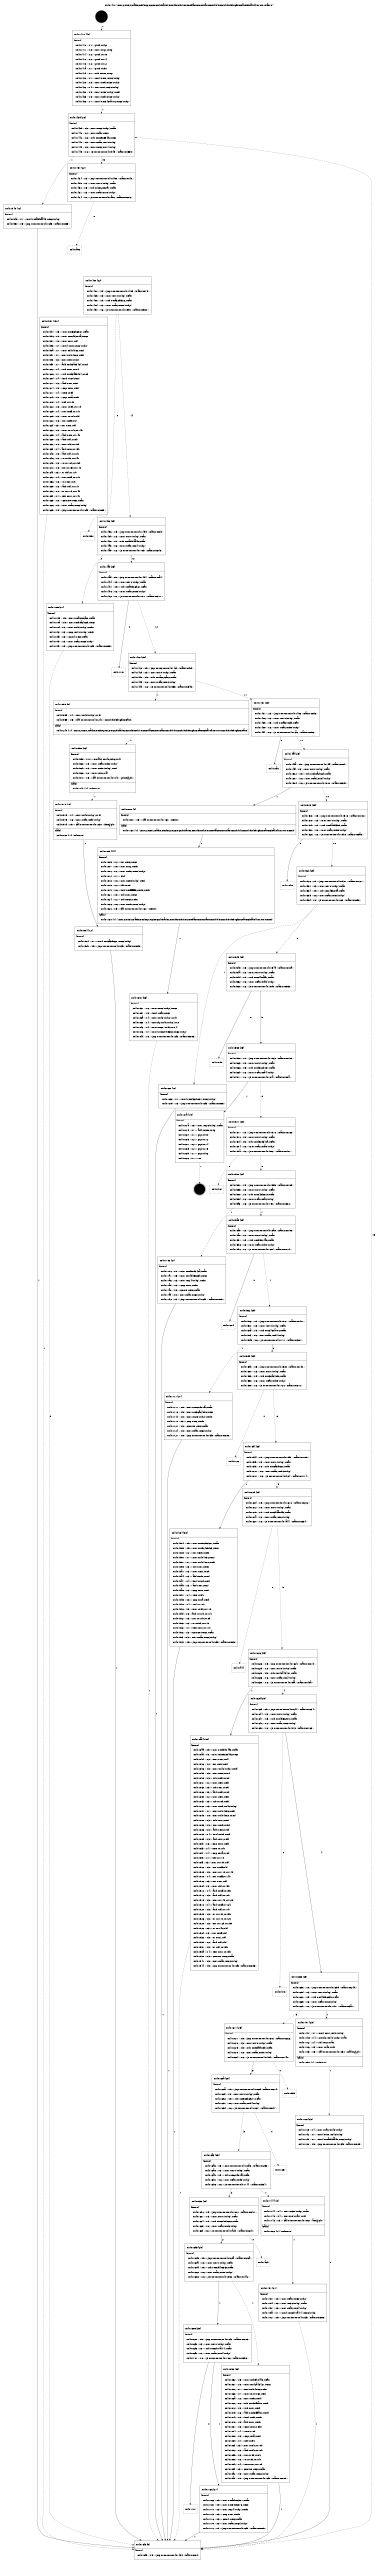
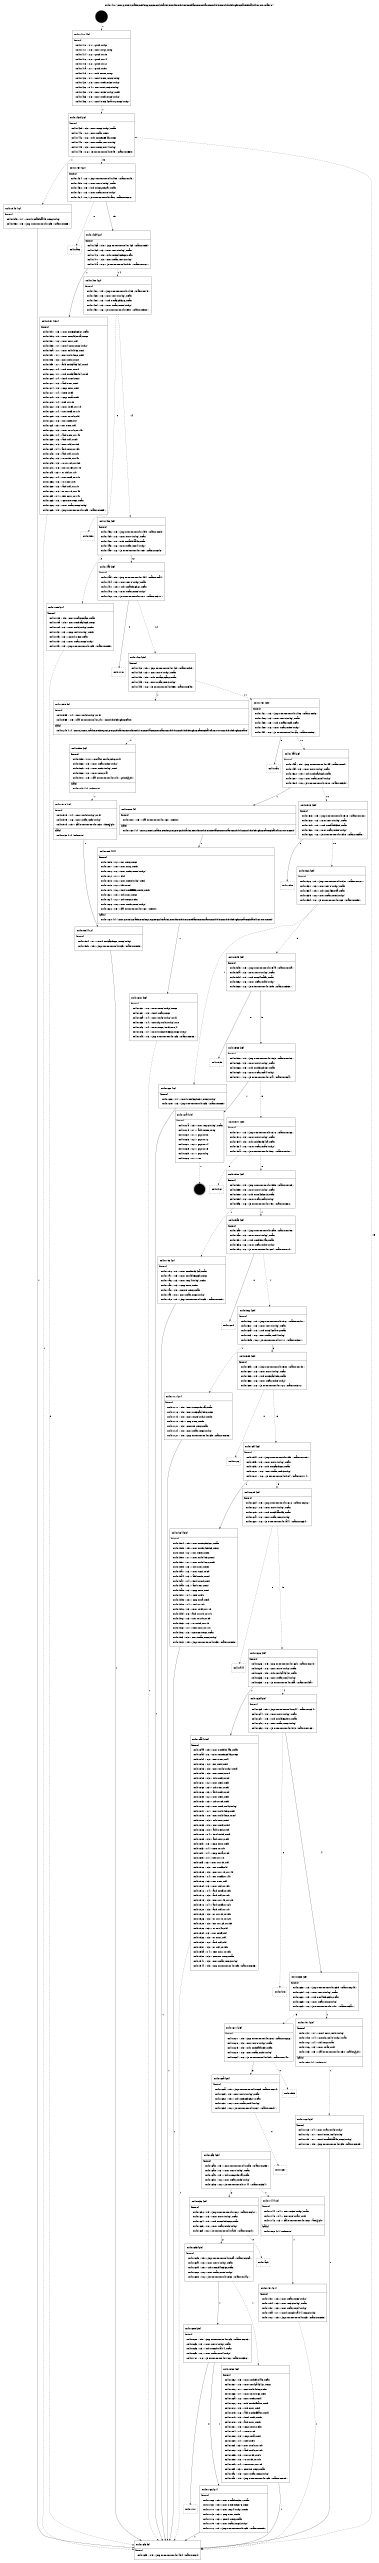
none -> (117, 250)
(241, 2131) -> none
